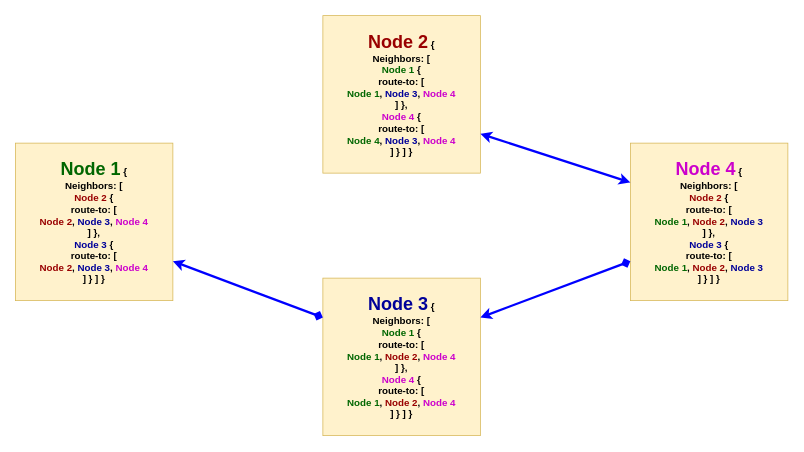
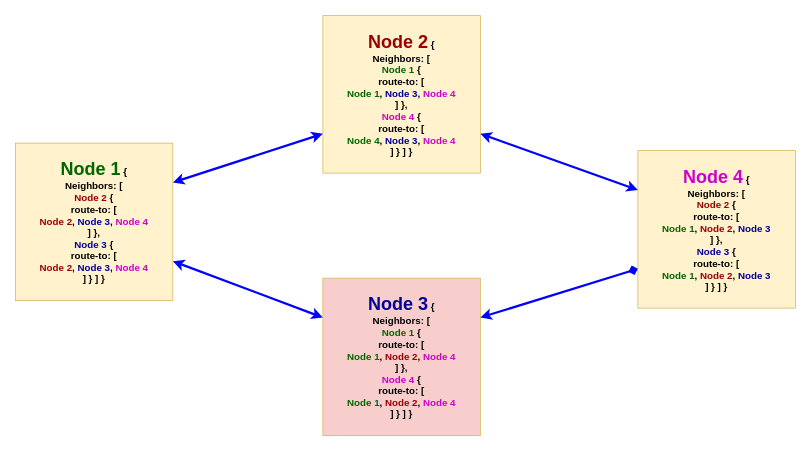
none -> (248, 158)
(709, 222) -> (717, 229)
(313, 314) -> (314, 314)
(402, 357) -> (402, 357)
